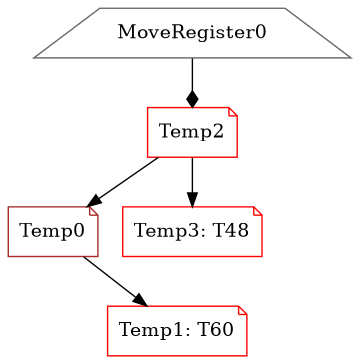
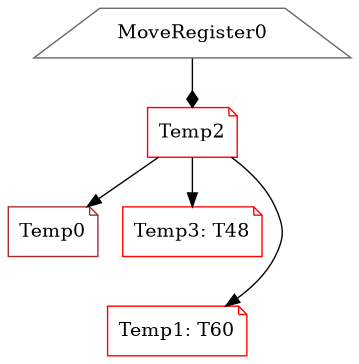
(110, 277) -> (282, 227)
